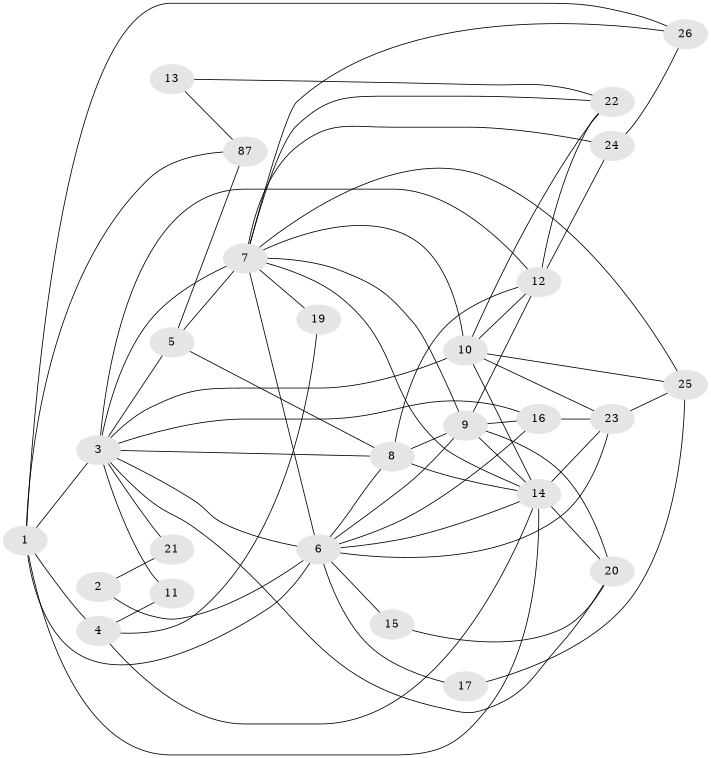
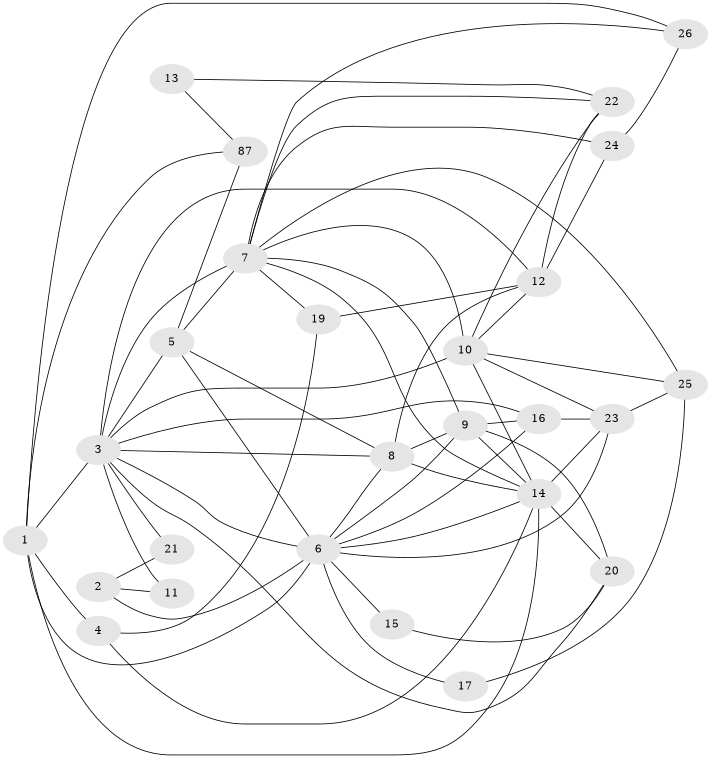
(504, 351) -> (429, 301)
(284, 410) -> (245, 446)
(132, 614) -> (135, 590)
